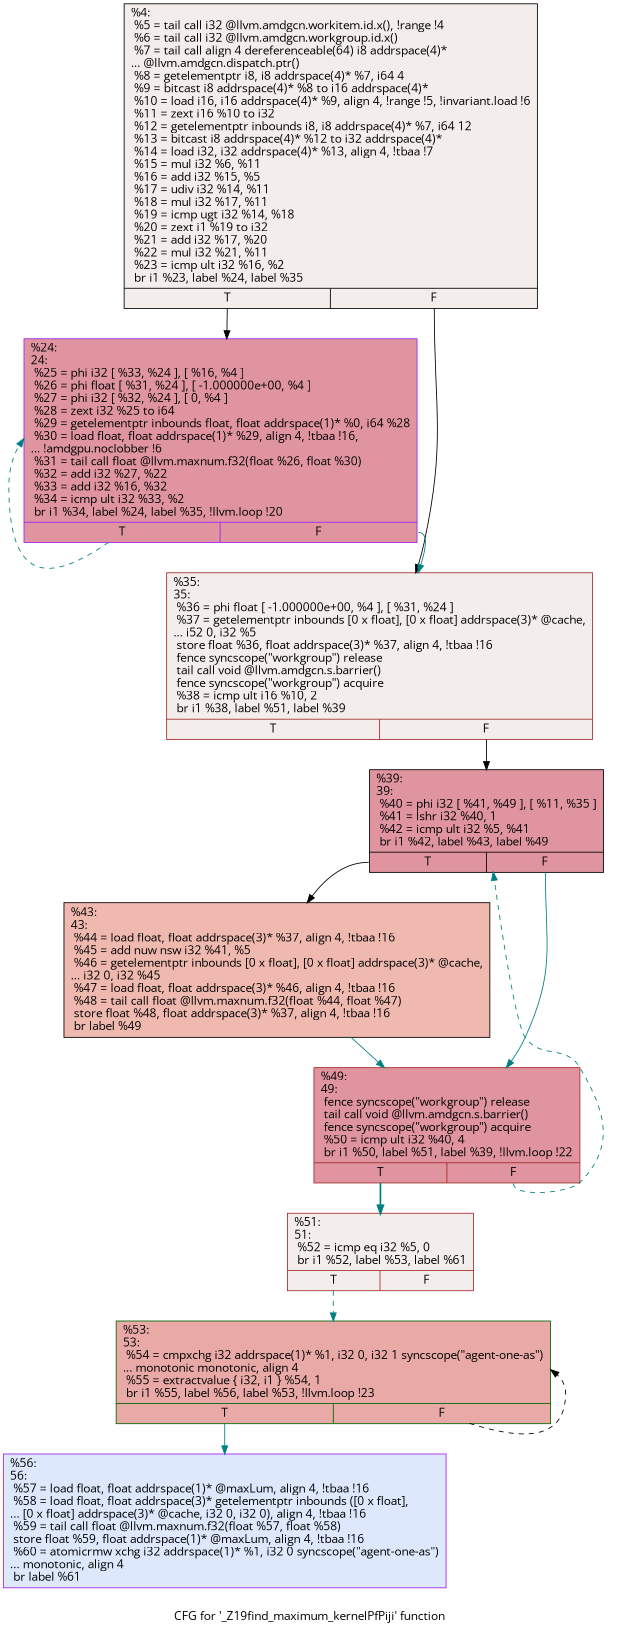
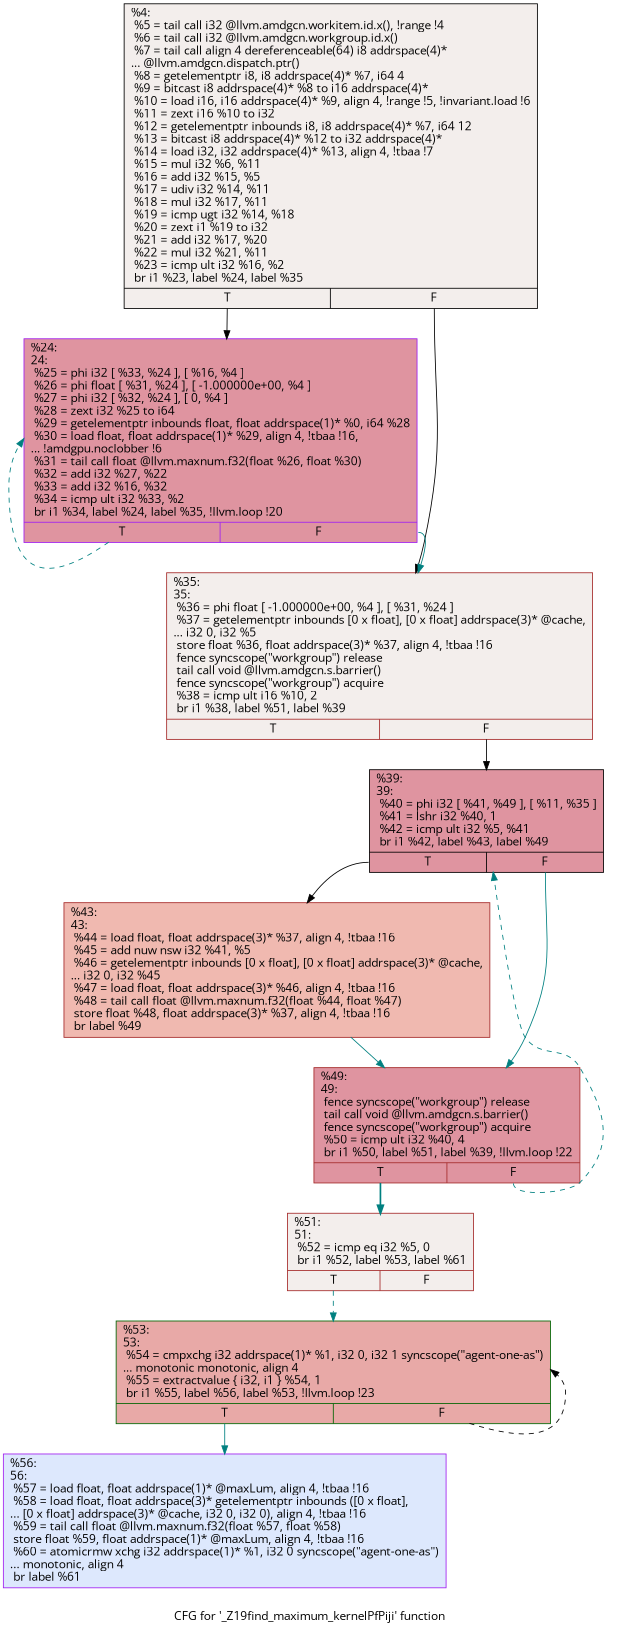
(215, 633) -> (215, 633)
(277, 970) -> (277, 970)
